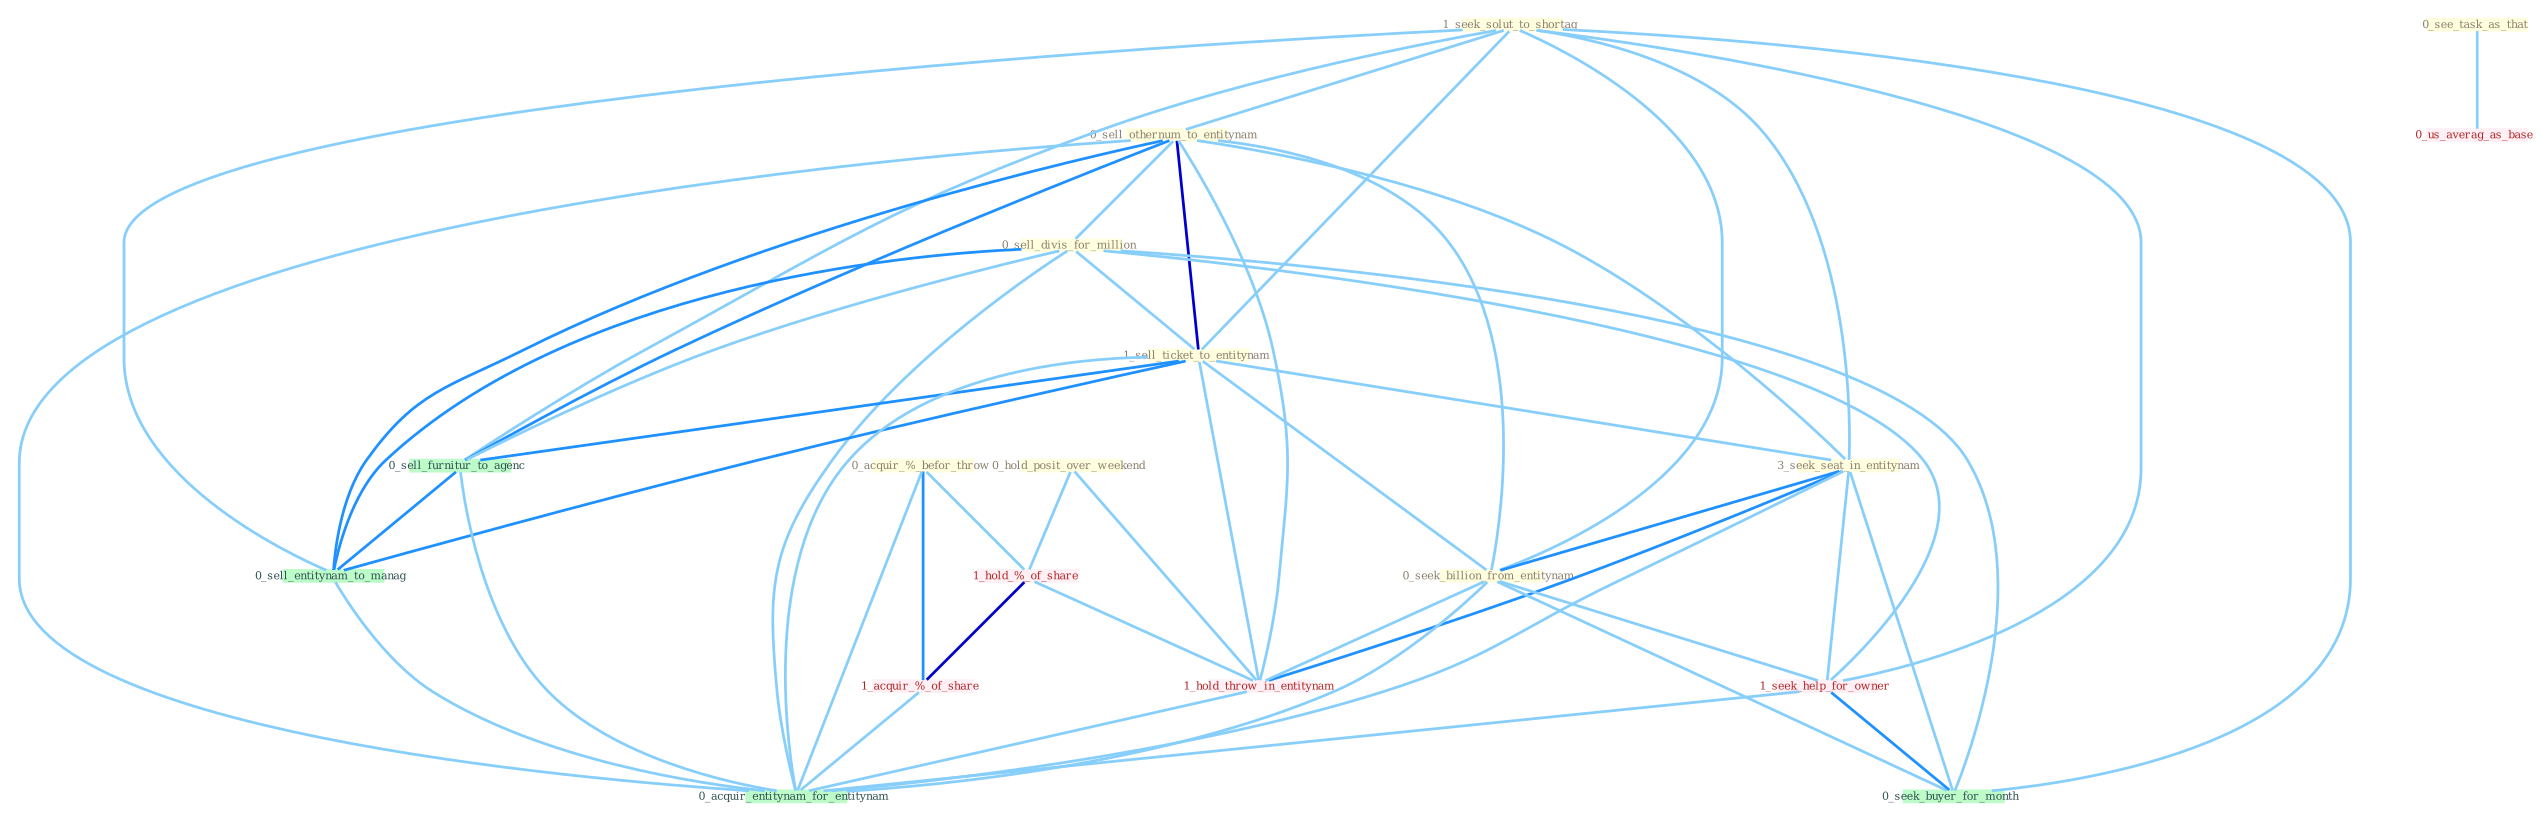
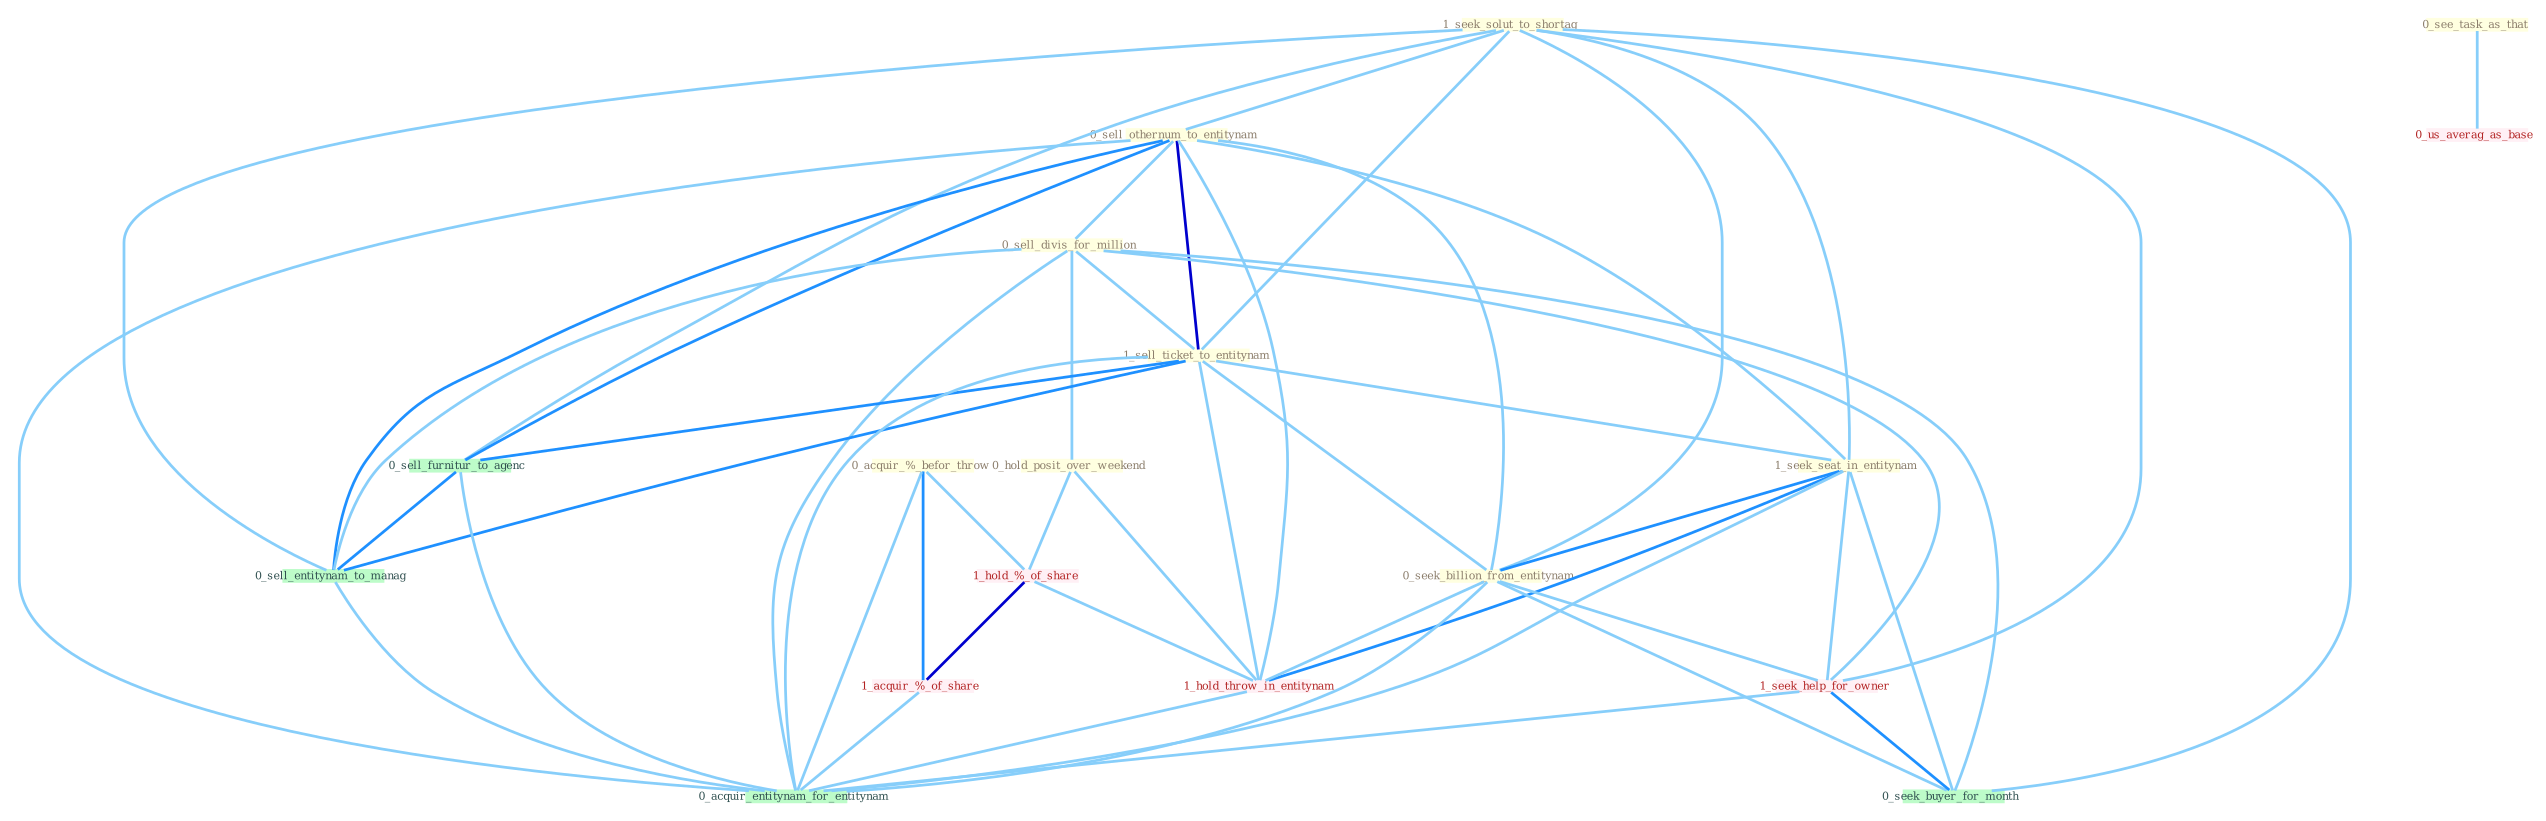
(627, 322) -> (627, 322)
(756, 335) -> (1072, 345)
(1849, 466) -> (1849, 466)
